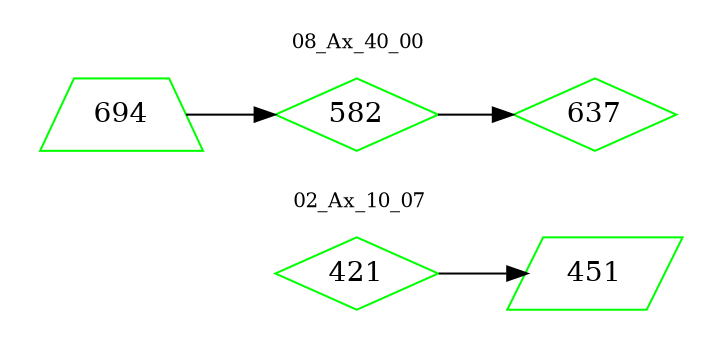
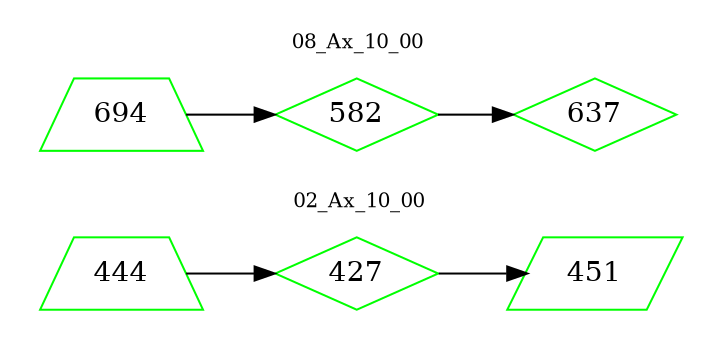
(358, 43) -> (358, 43)
(360, 202) -> (360, 202)
none -> (122, 274)
(357, 274) -> (357, 274)
